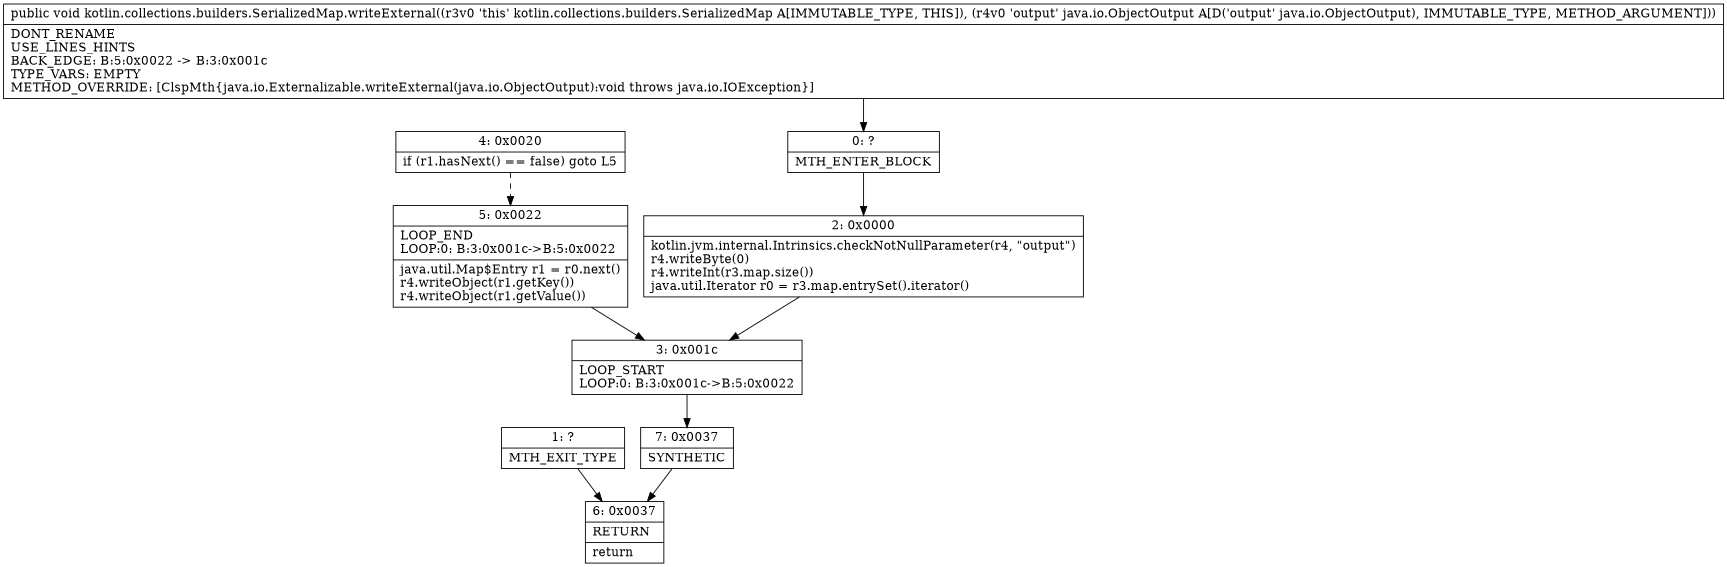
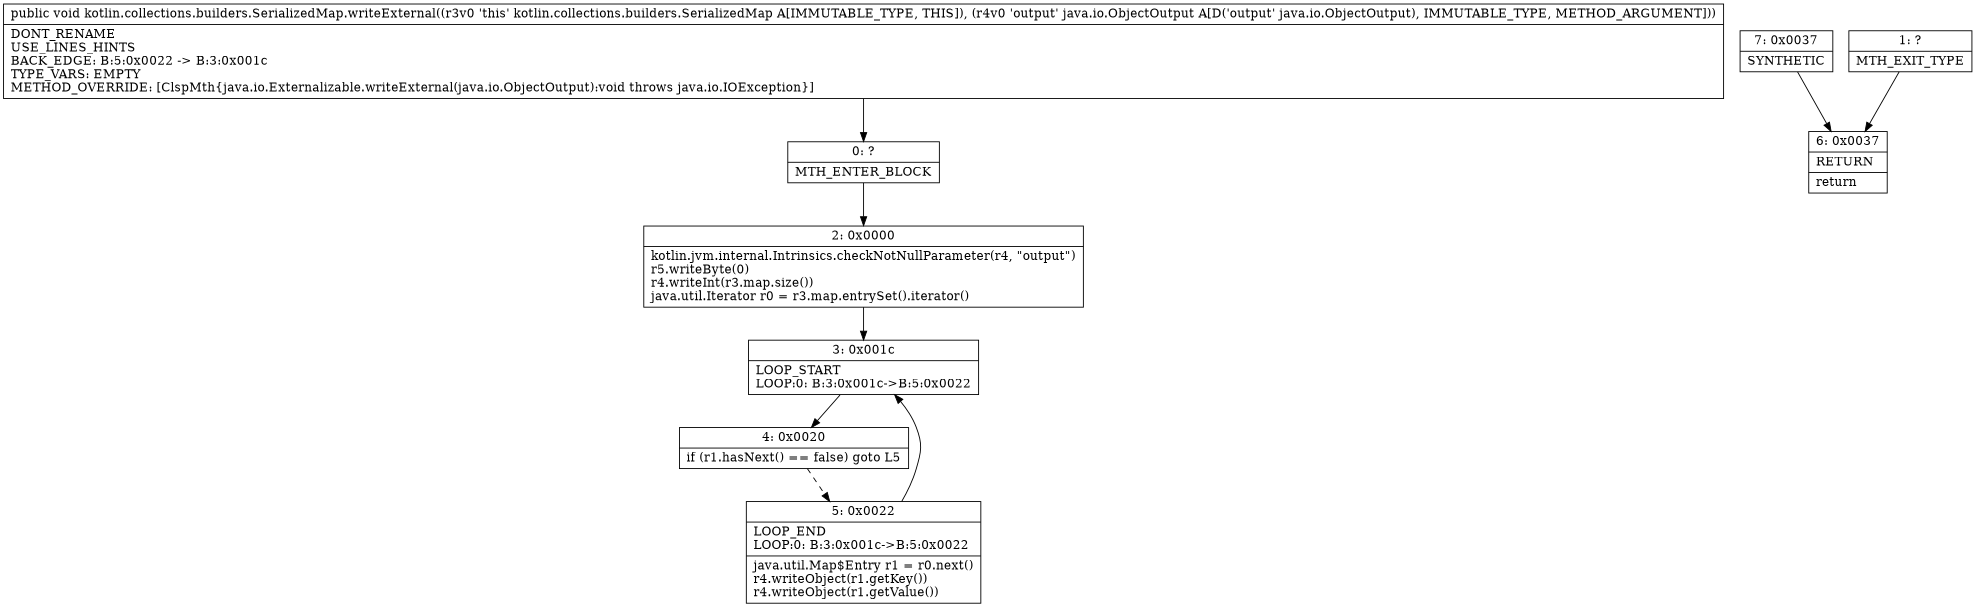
(700, 259) -> (700, 270)
(687, 407) -> (829, 408)
